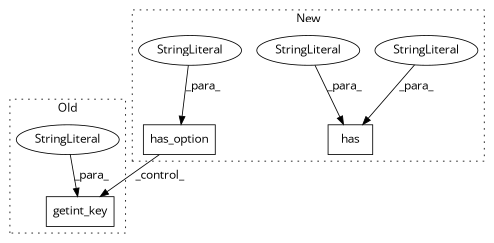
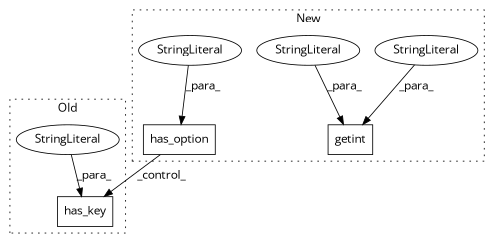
(350, 140) -> (350, 140)
(80, 212) -> (85, 212)
